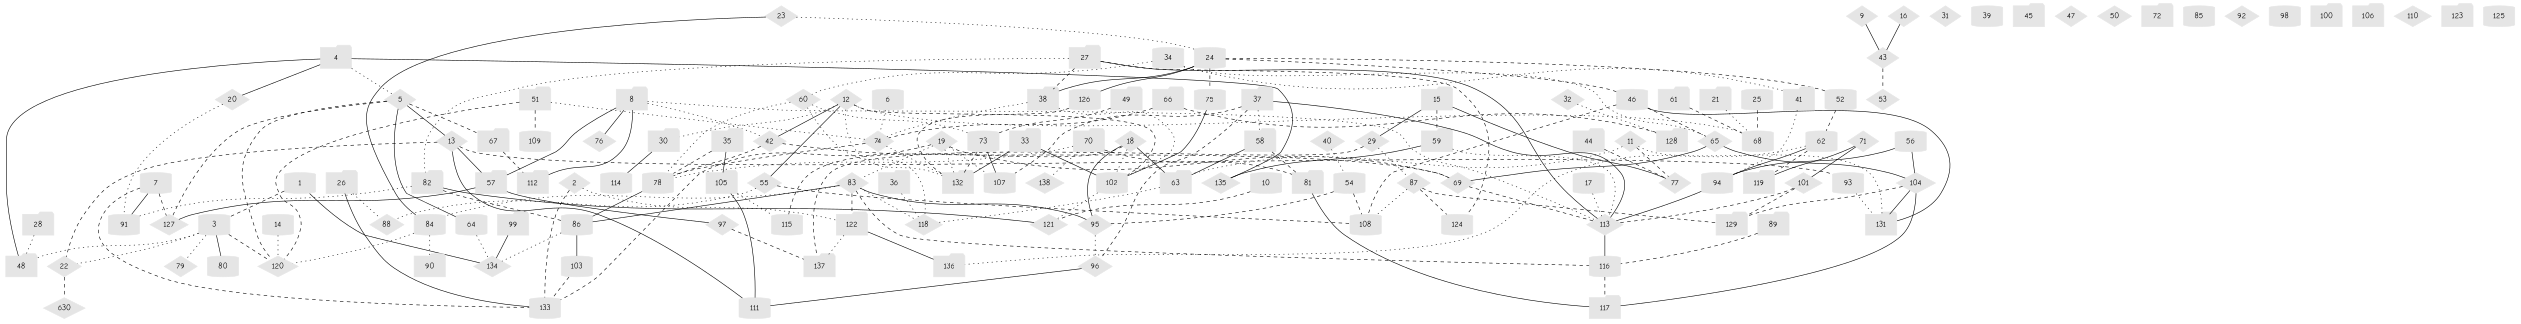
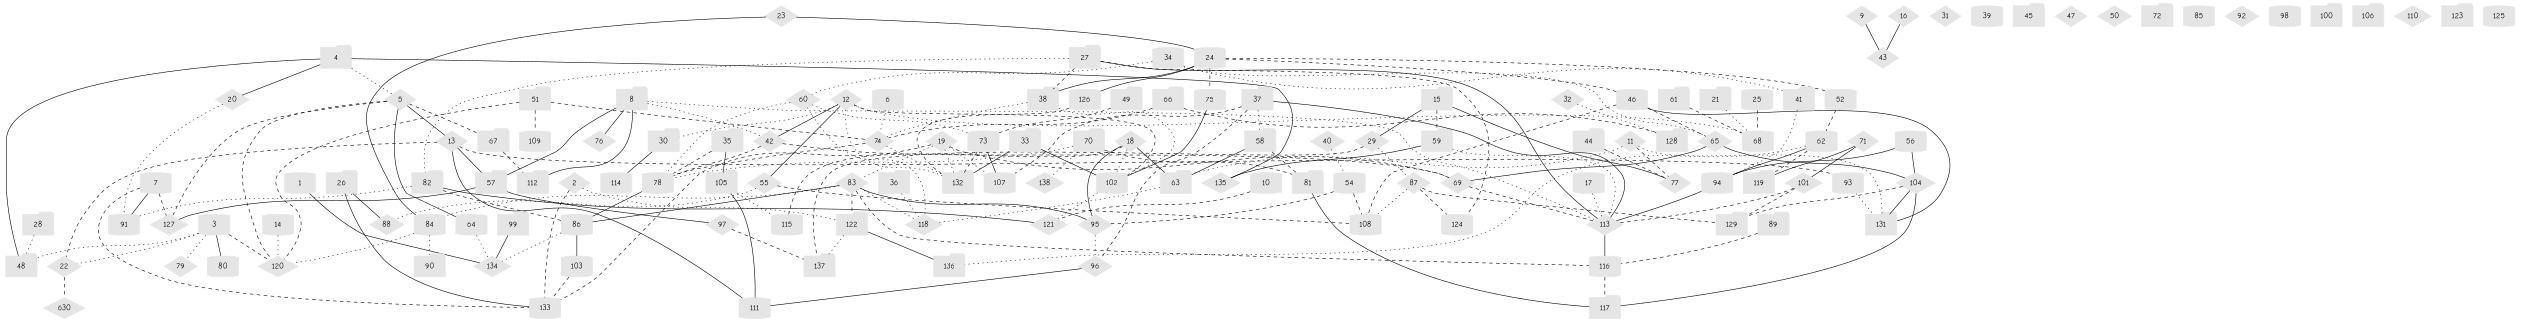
(996, 26) -> (996, 26)
(1883, 100) -> none
(700, 120) -> (700, 120)
(367, 206) -> (367, 206)
(245, 210) -> none
